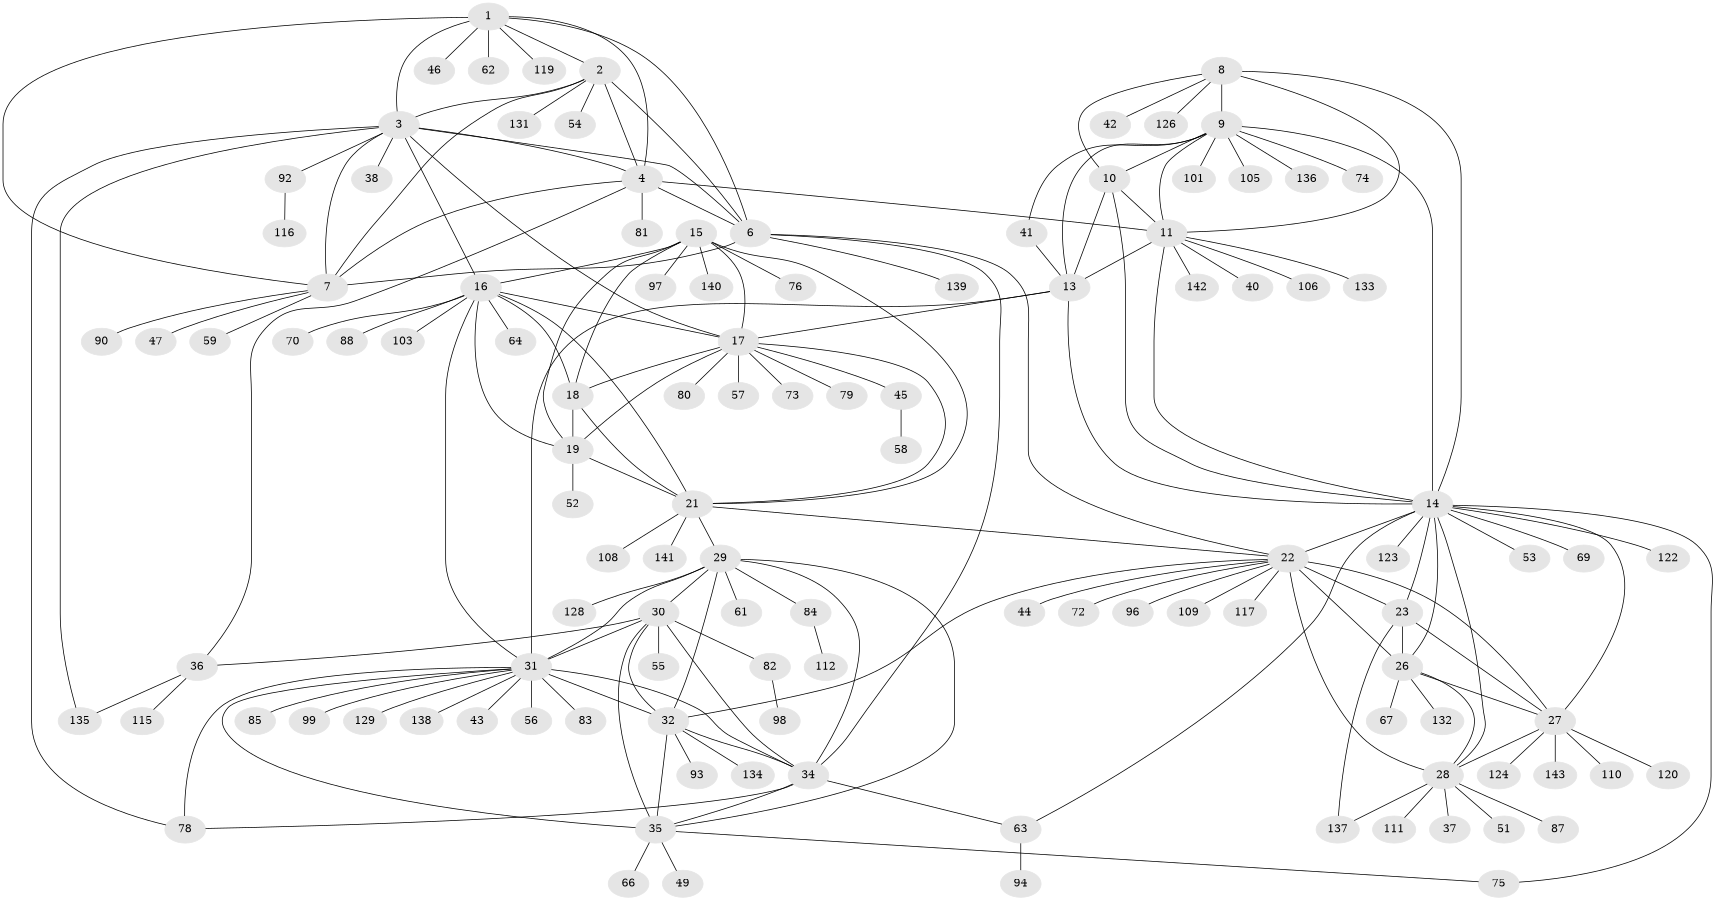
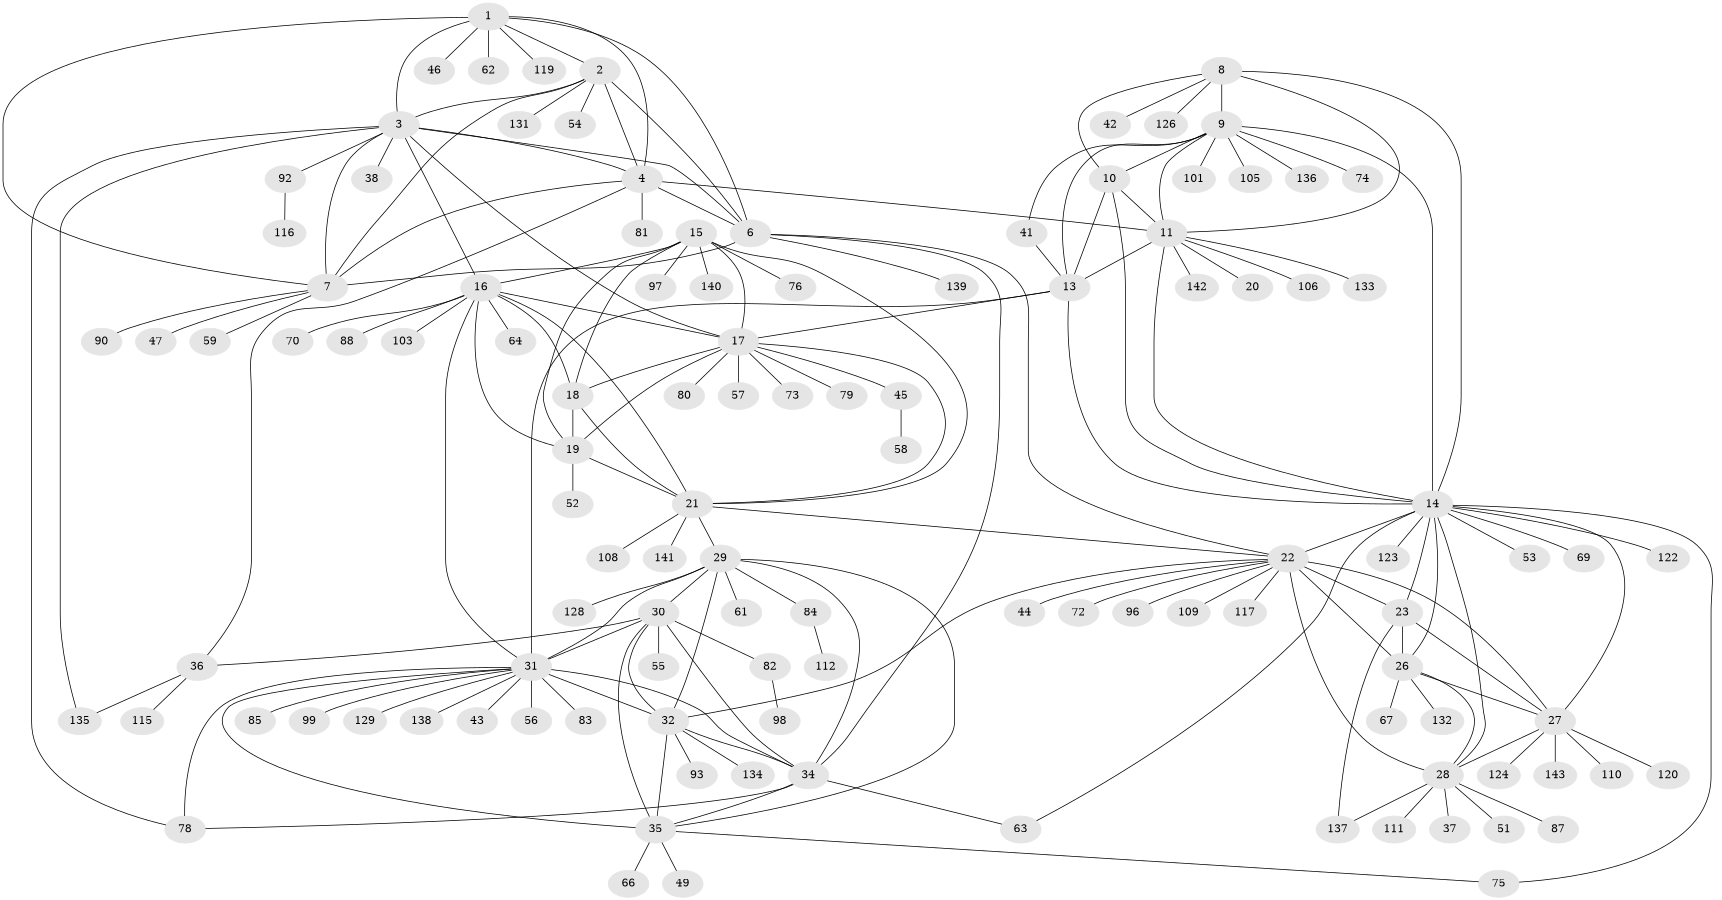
(1253, 288) -> (1253, 288)
(1021, 884) -> none
